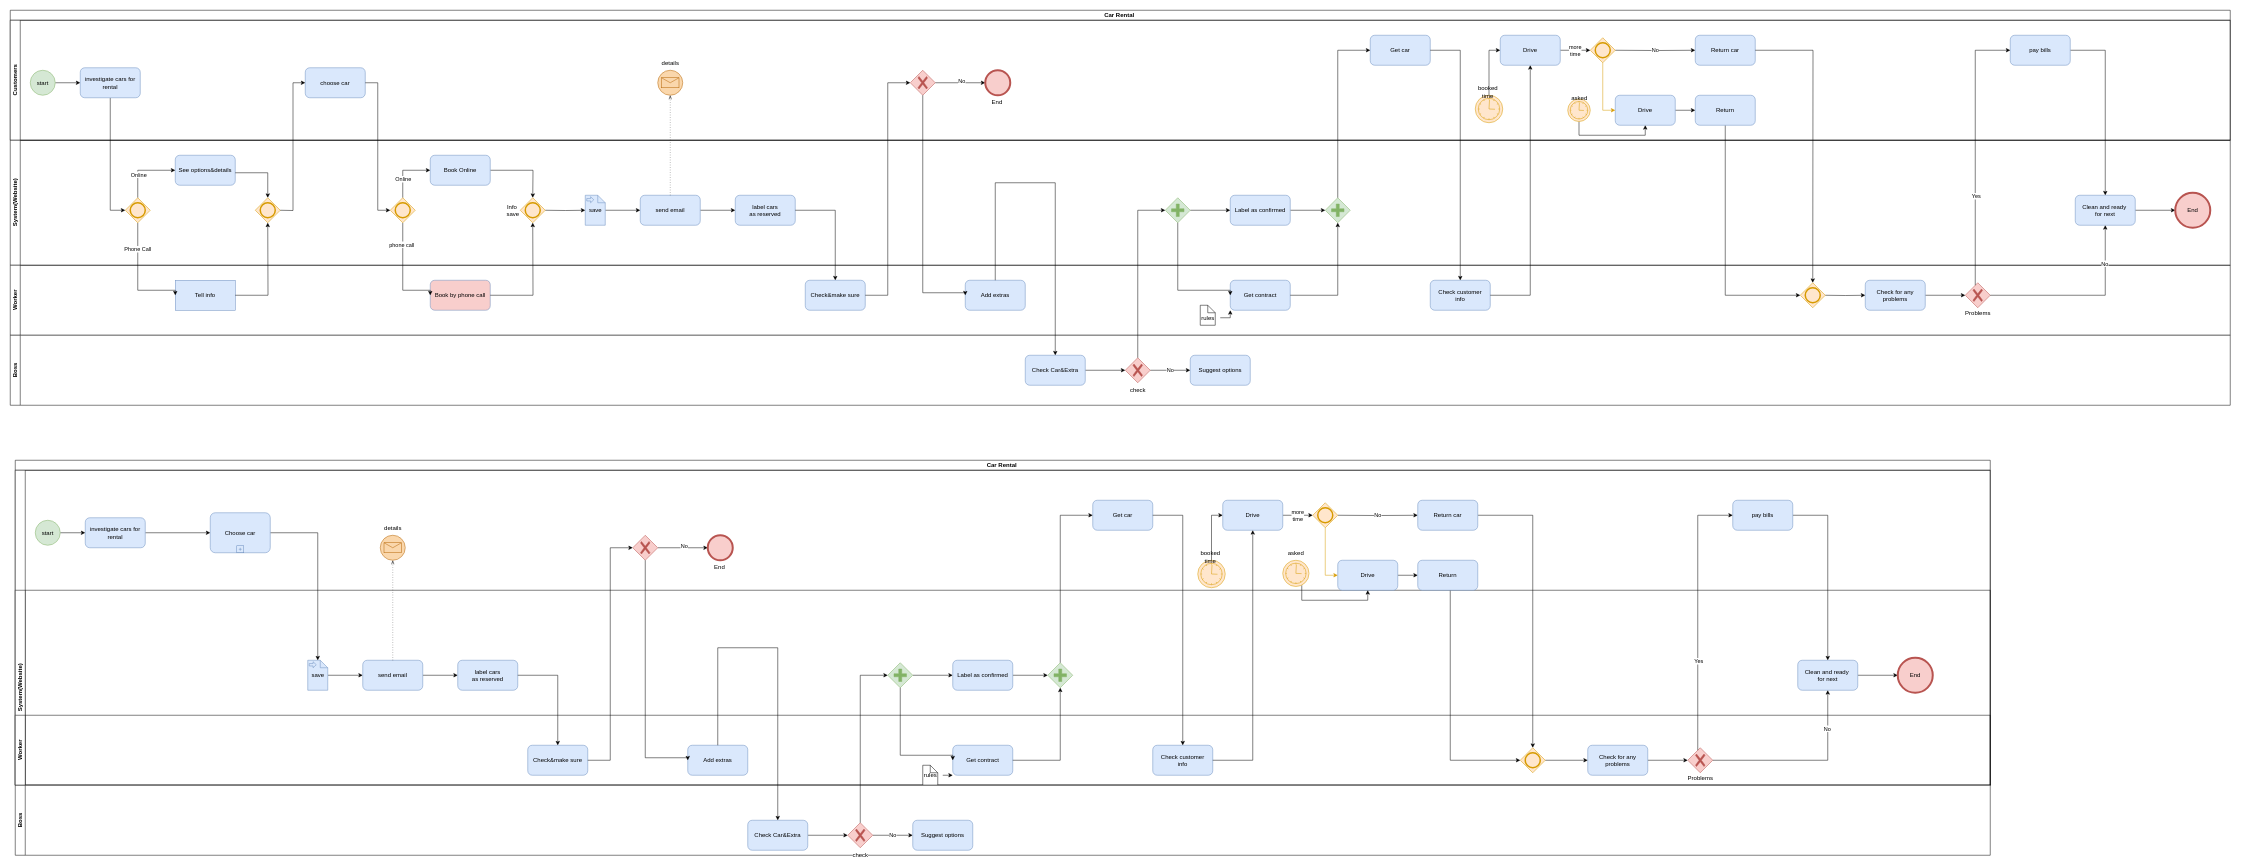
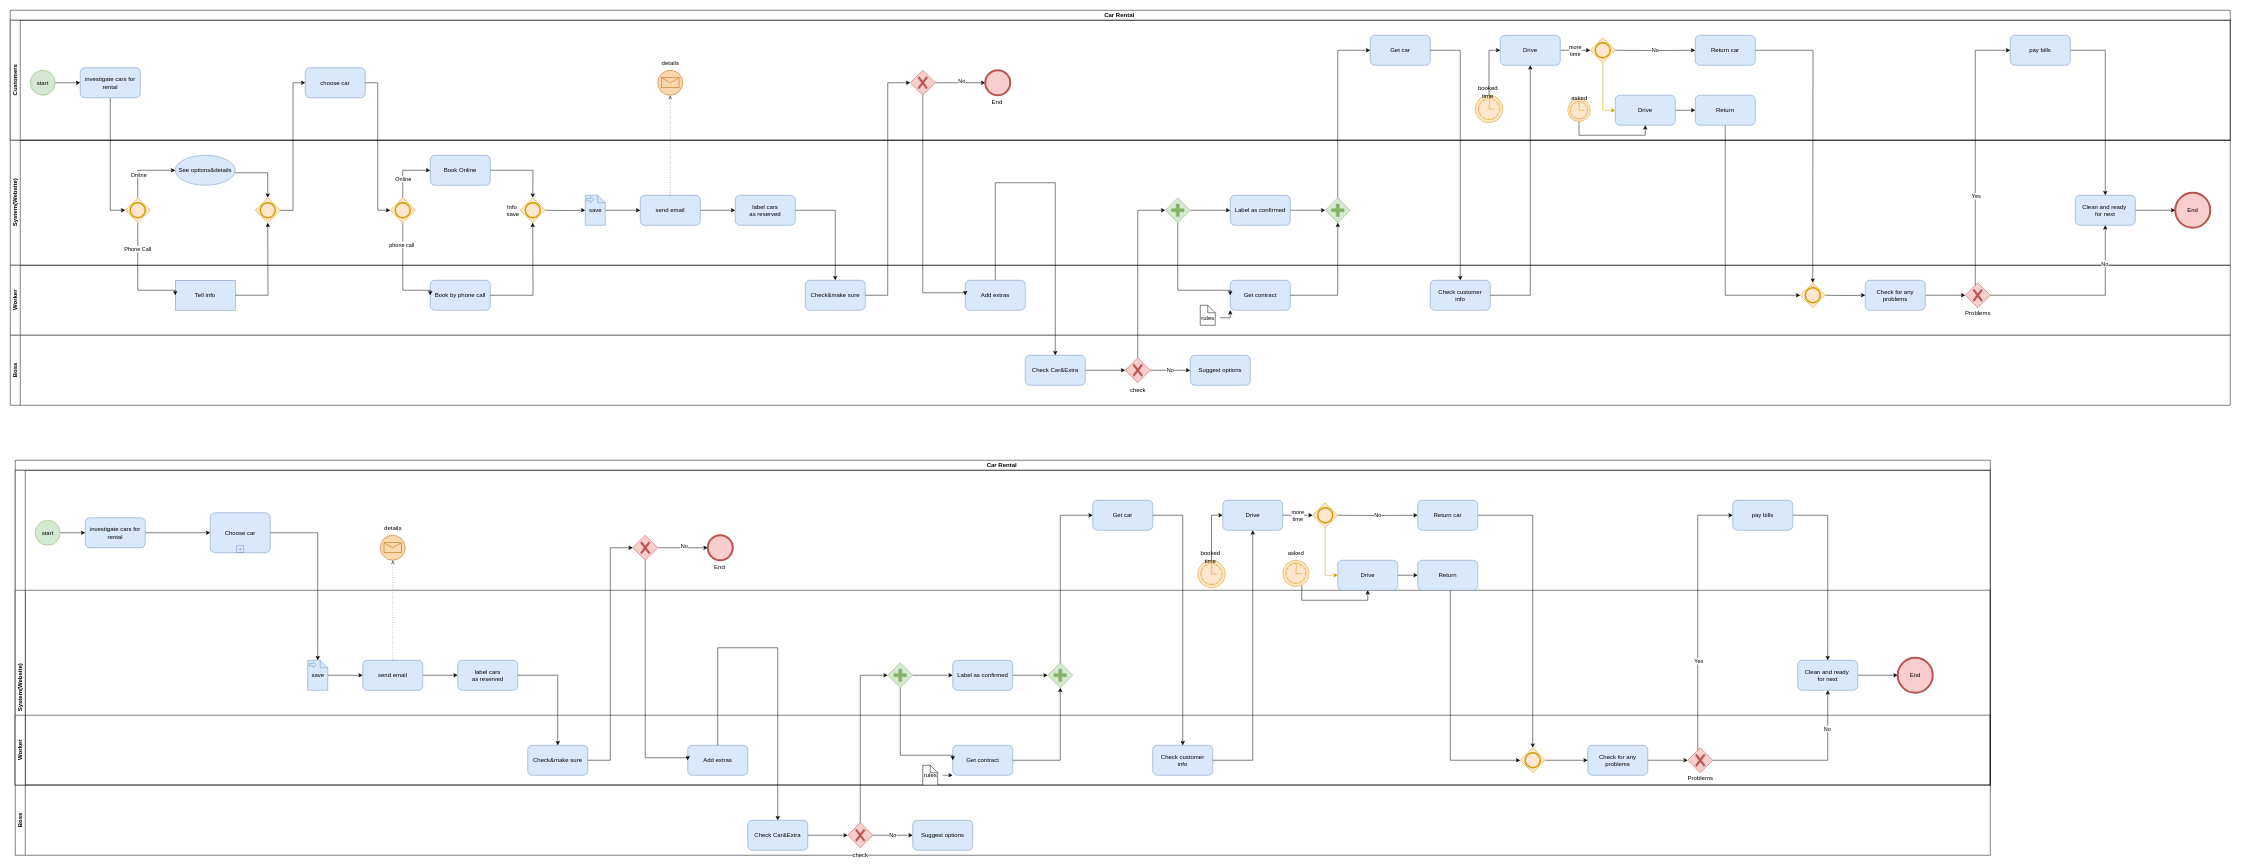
(205, 170) -> (205, 170)
(460, 295) -> (460, 295)
